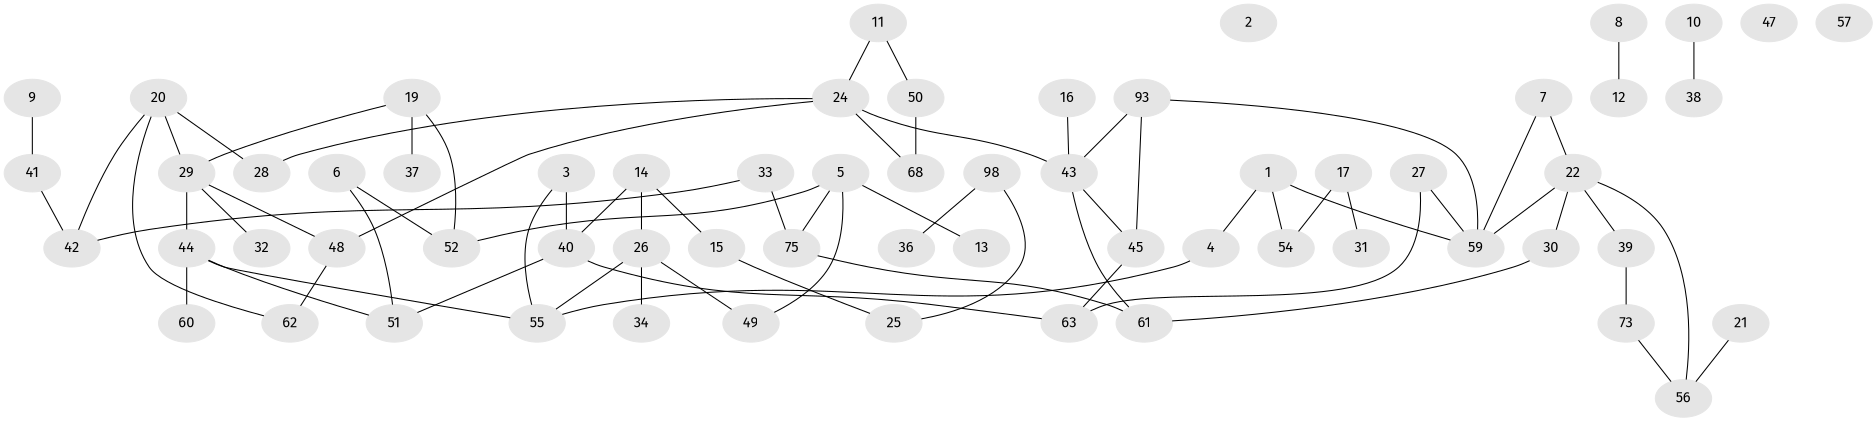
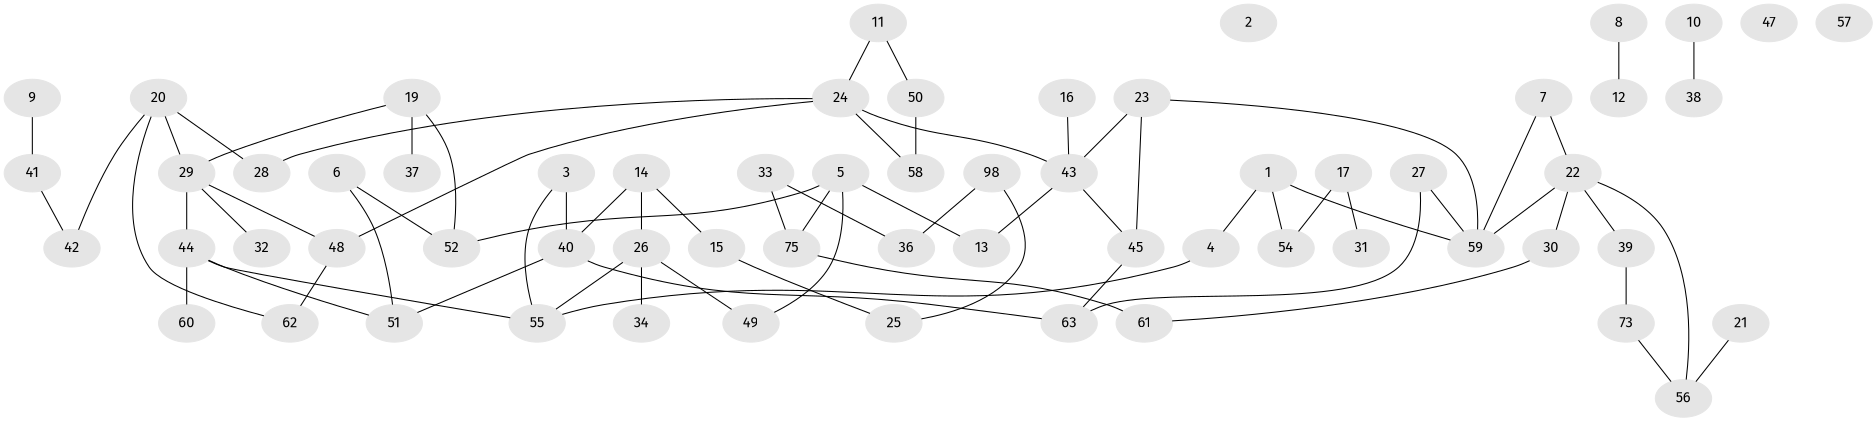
(1142, 98) -> (1142, 98)
(916, 173) -> (916, 173)
(435, 209) -> (836, 211)
(1092, 254) -> (1025, 211)
